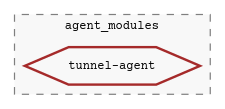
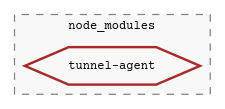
(112, 26) -> (112, 26)
